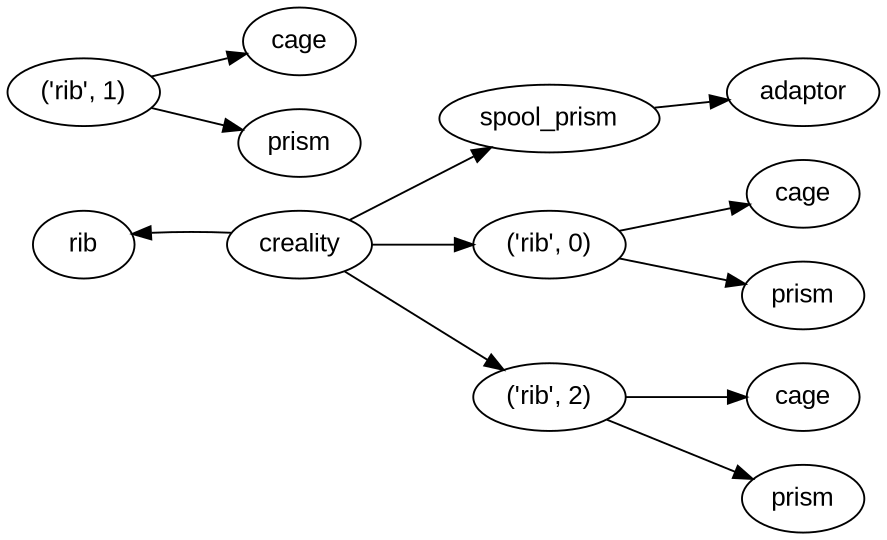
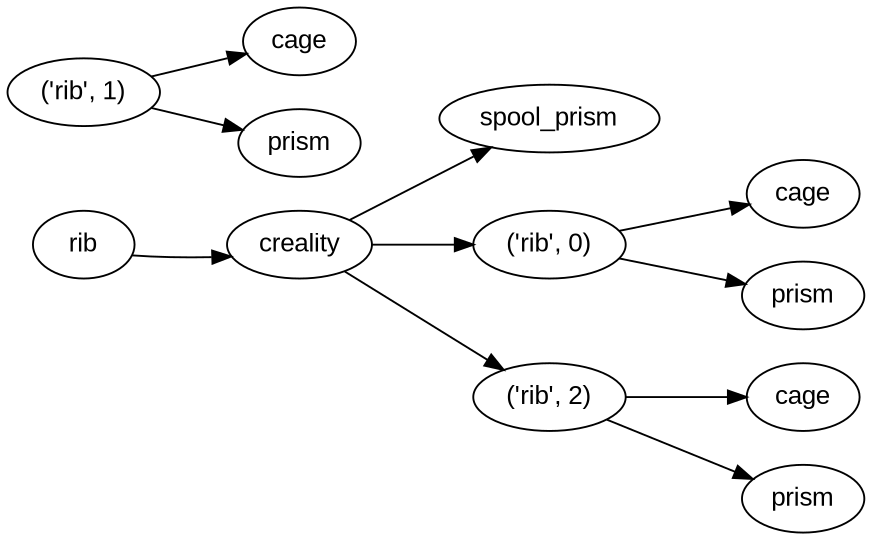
(803, 92) -> none
(191, 232) -> (172, 257)
